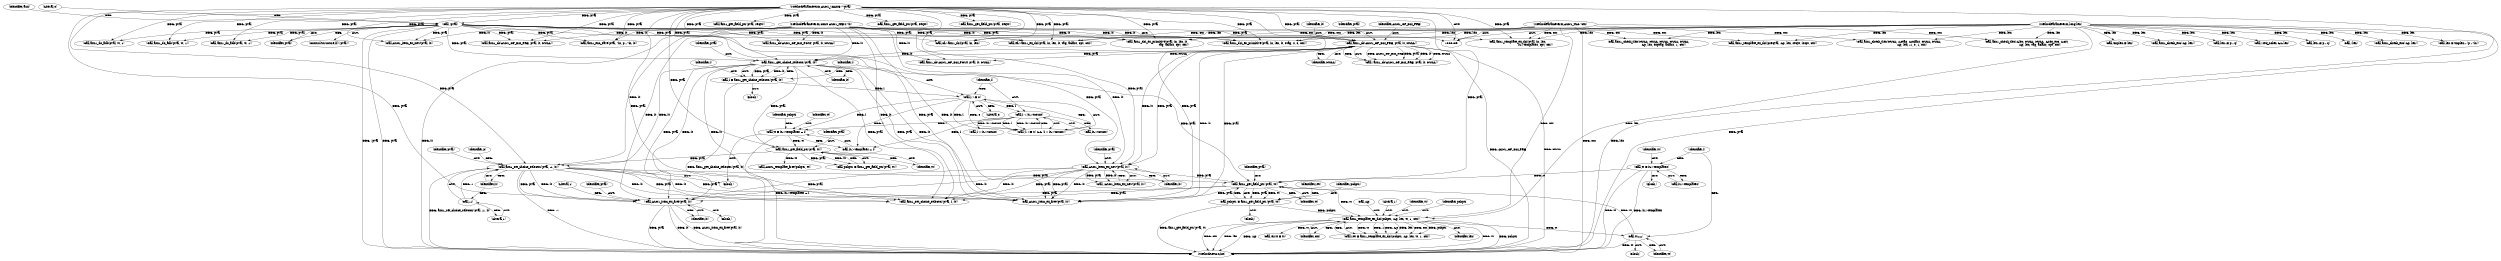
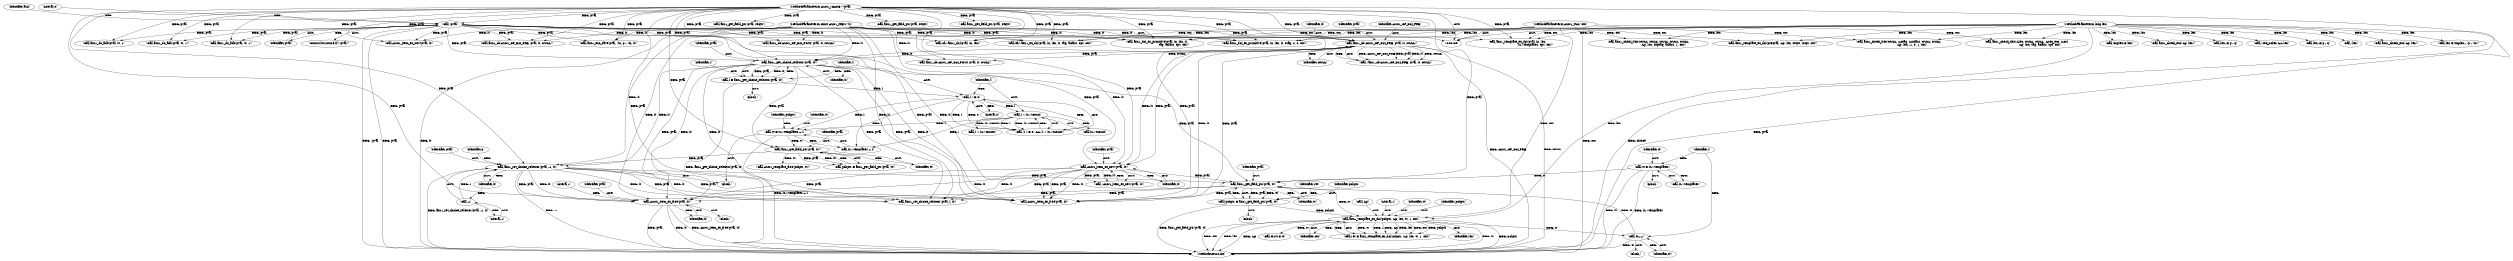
(1618, 141) -> (1637, 141)
